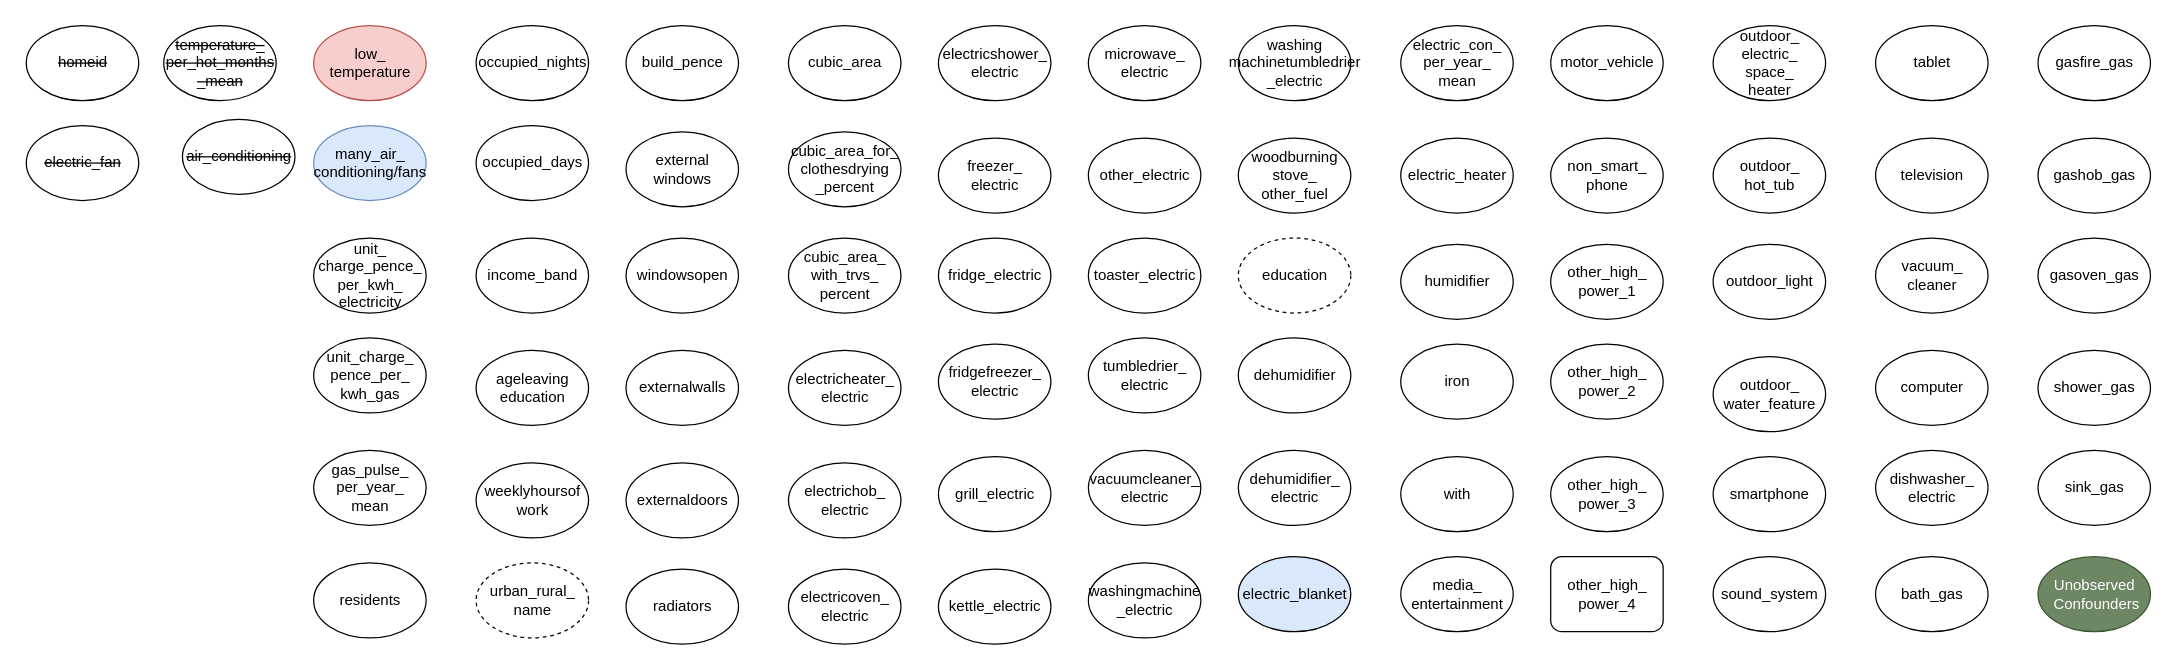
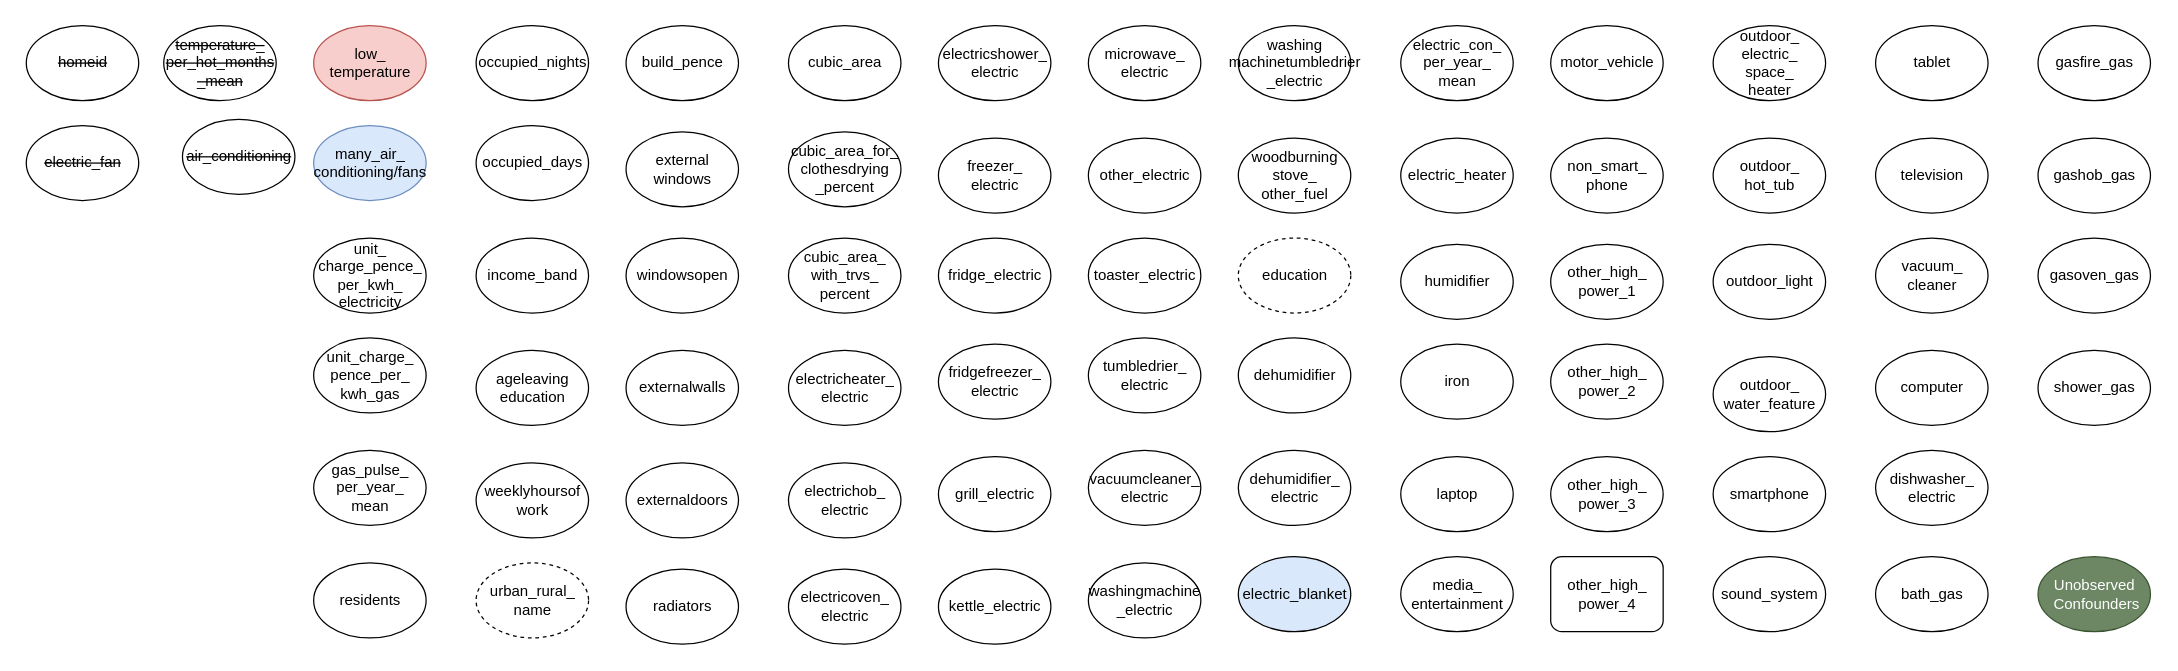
(2094, 488) -> none
(1458, 494) -> (1458, 494)
